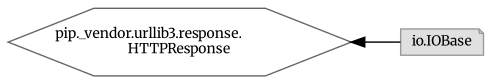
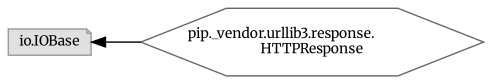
(383, 42) -> (123, 42)
